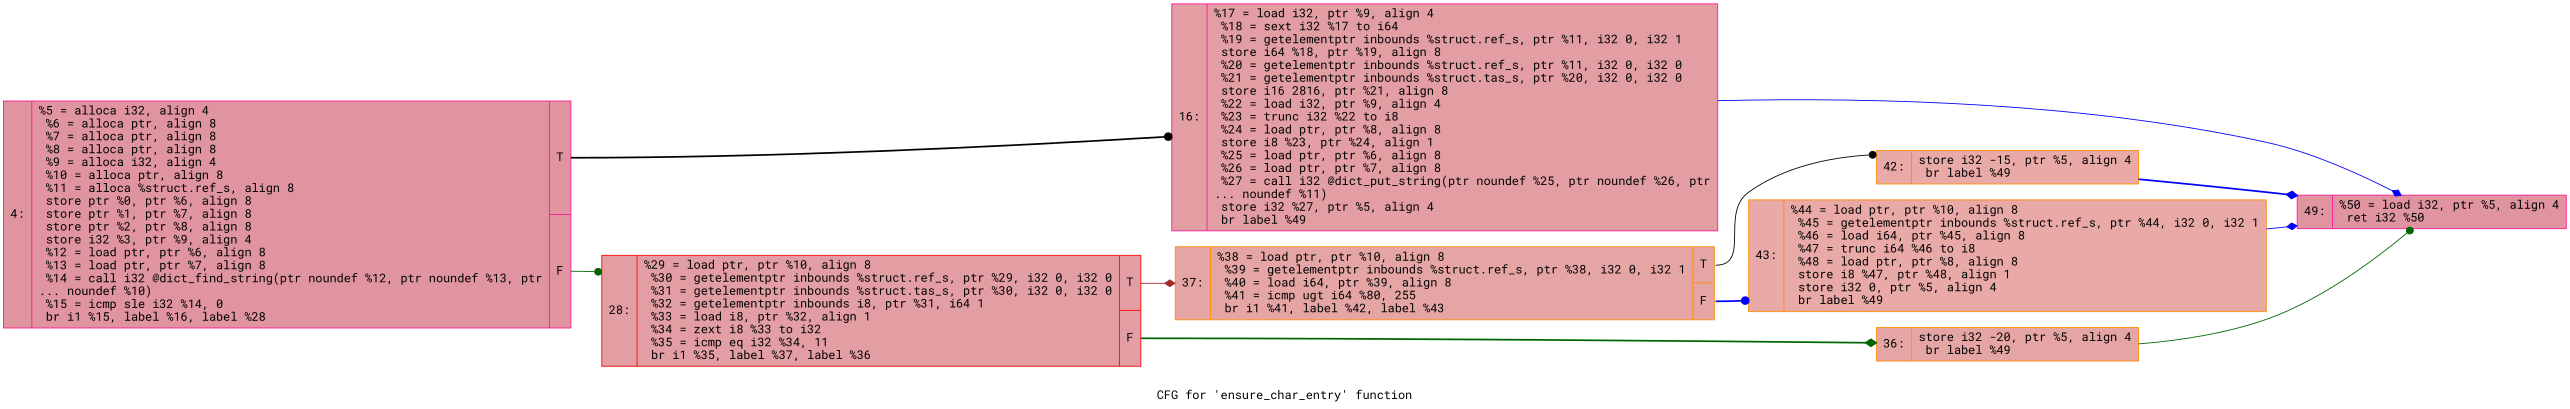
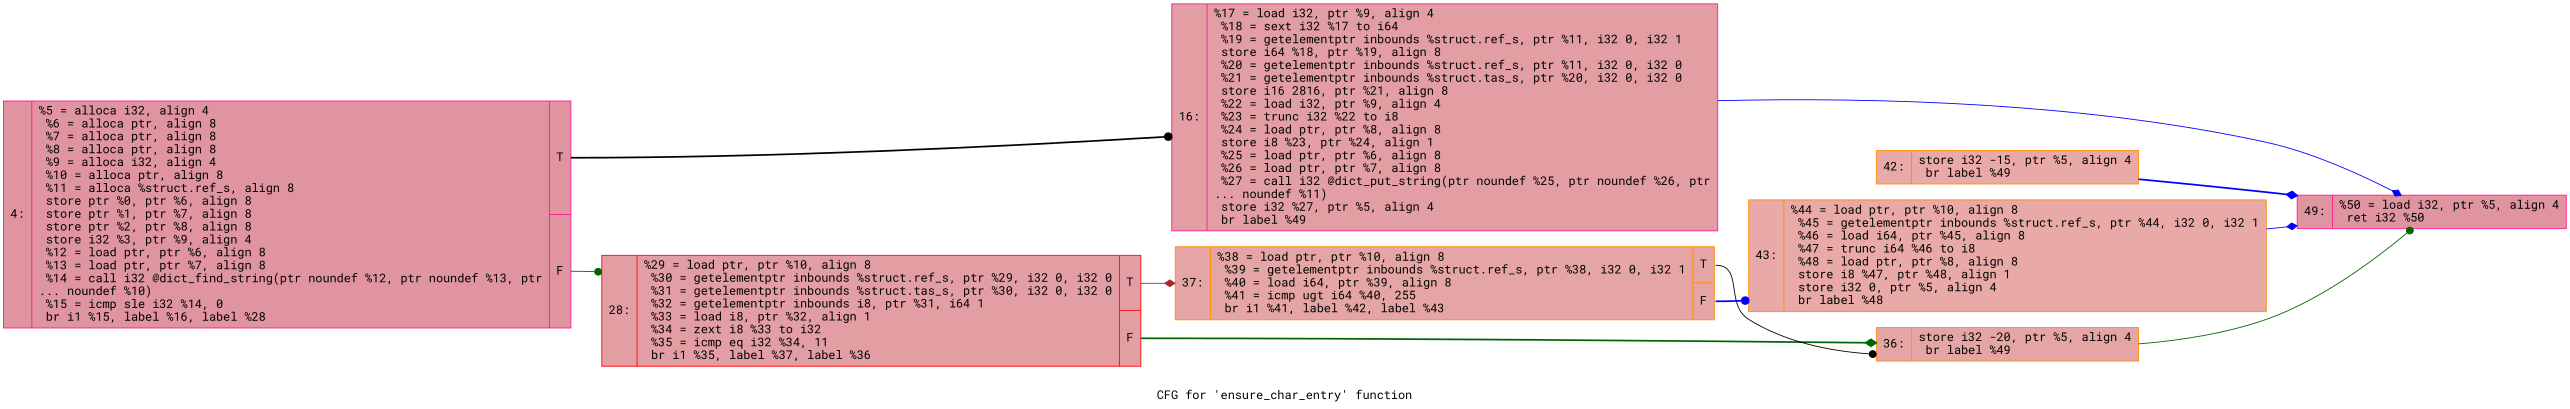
(1766, 182) -> (1774, 333)
(1317, 296) -> (1317, 296)
(1837, 300) -> (1837, 300)
